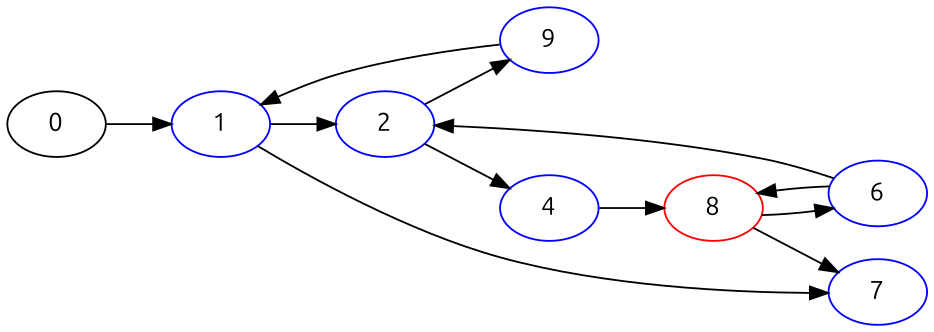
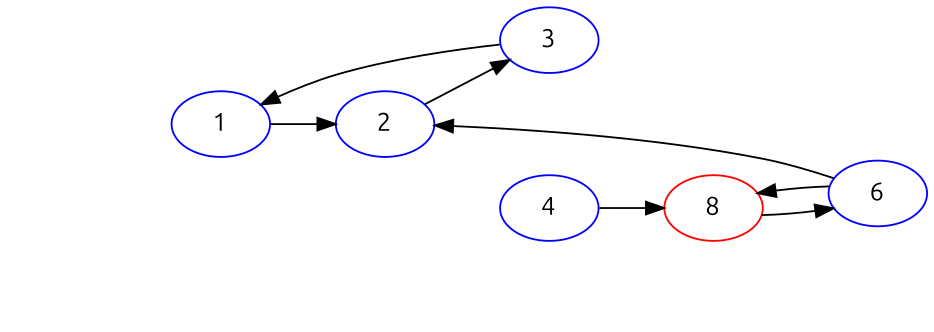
(549, 40) -> (549, 40)
(57, 124) -> none
(459, 162) -> none
(878, 292) -> none
